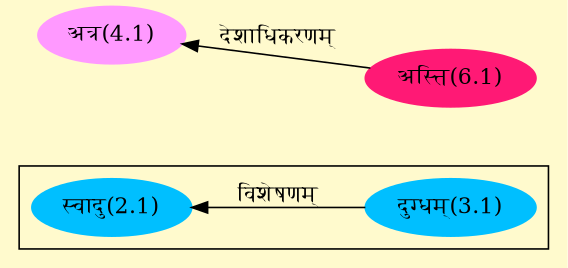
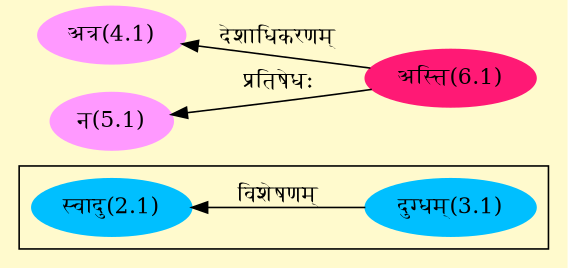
none -> (112, 121)
